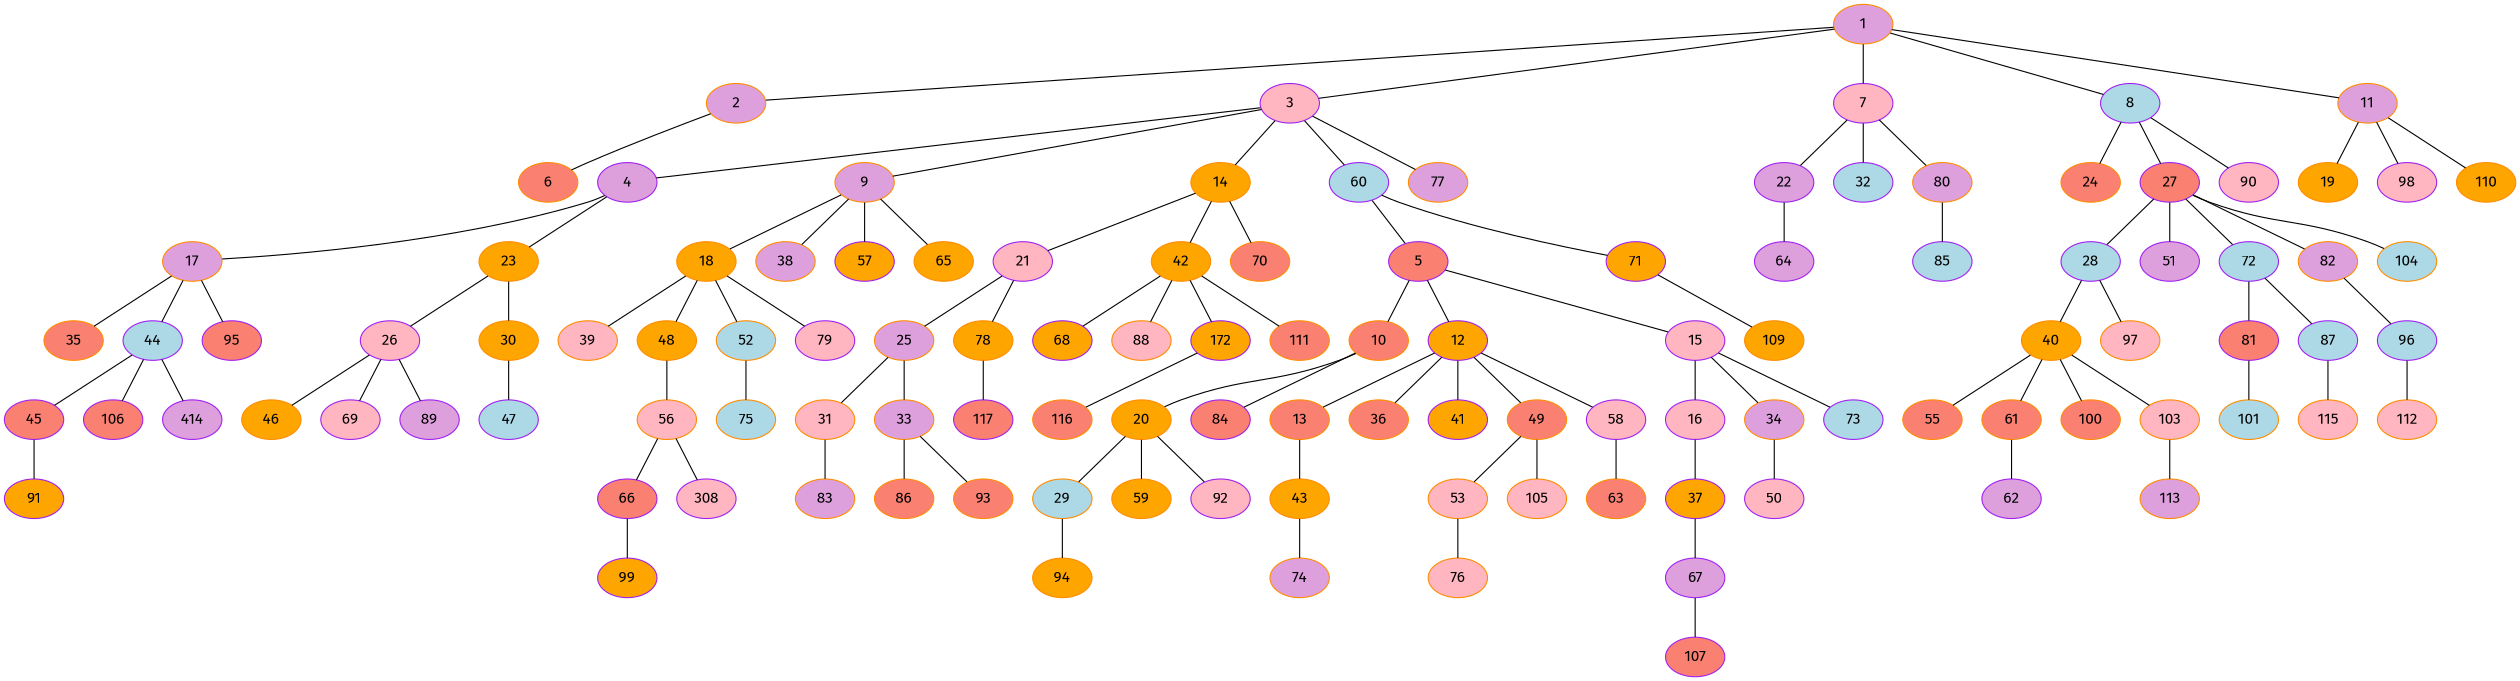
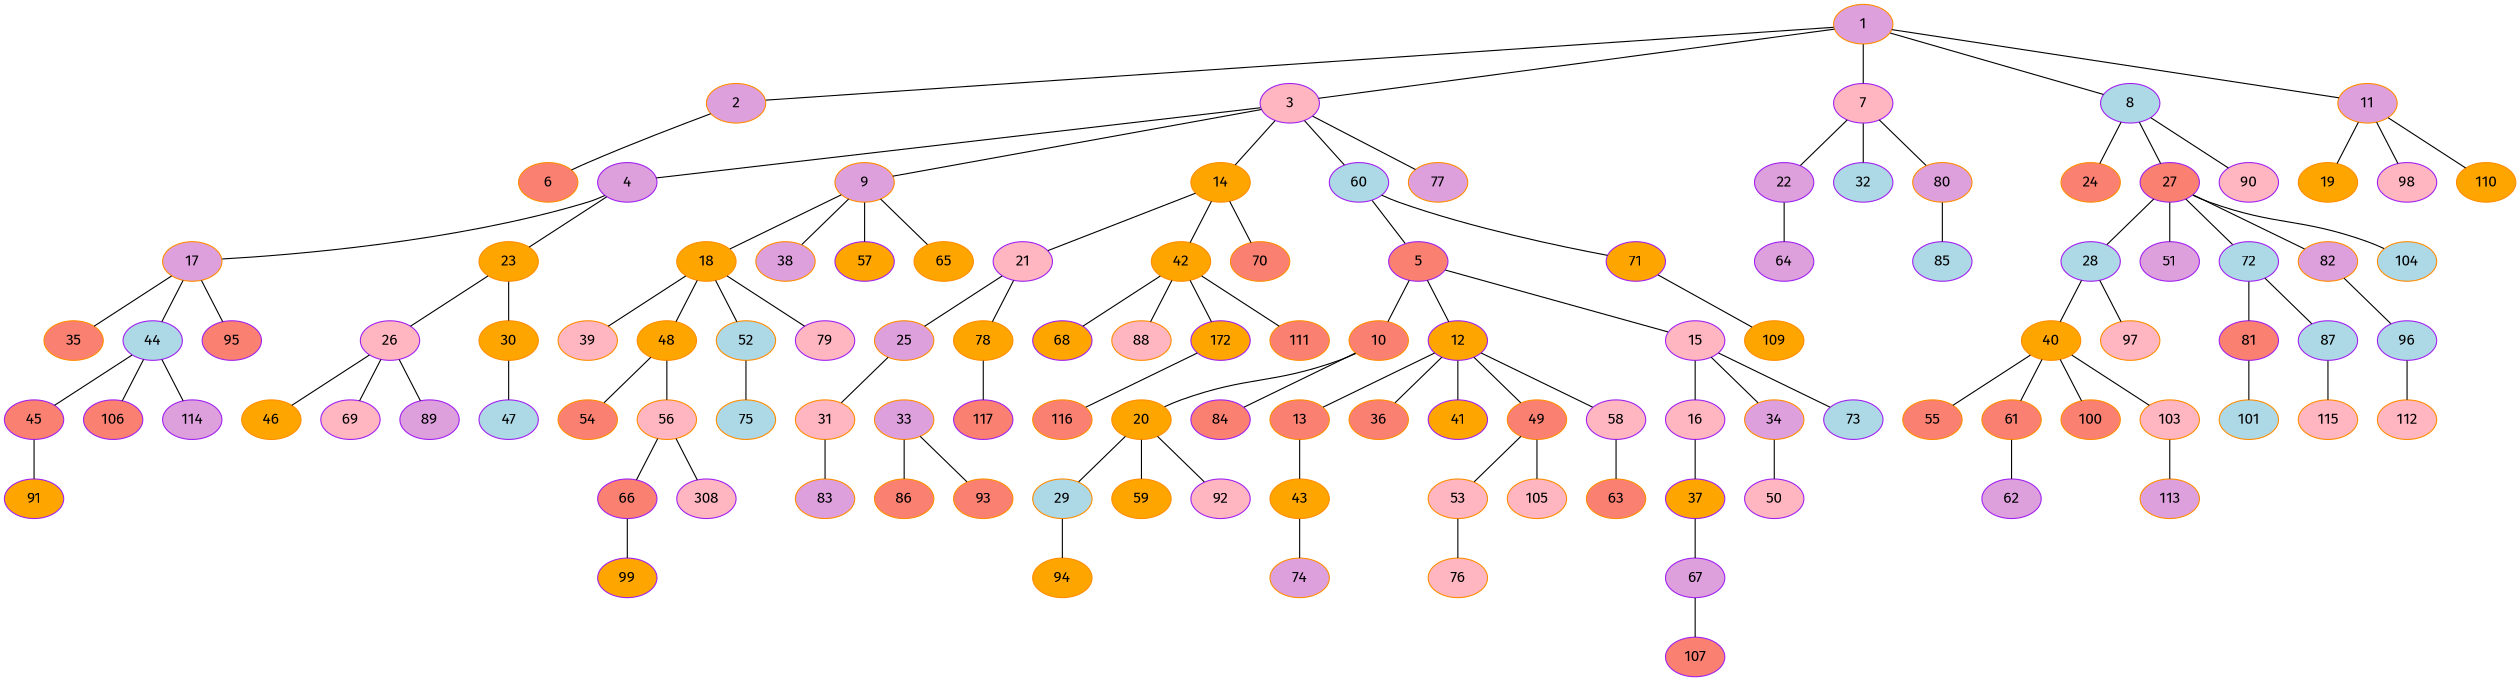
(904, 380) -> none
(192, 420) -> (192, 420)
none -> (588, 420)
